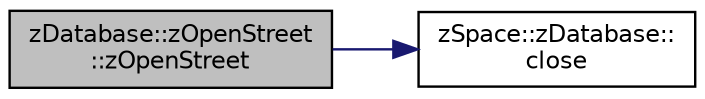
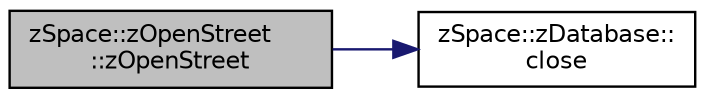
(171, 49) -> (171, 49)
